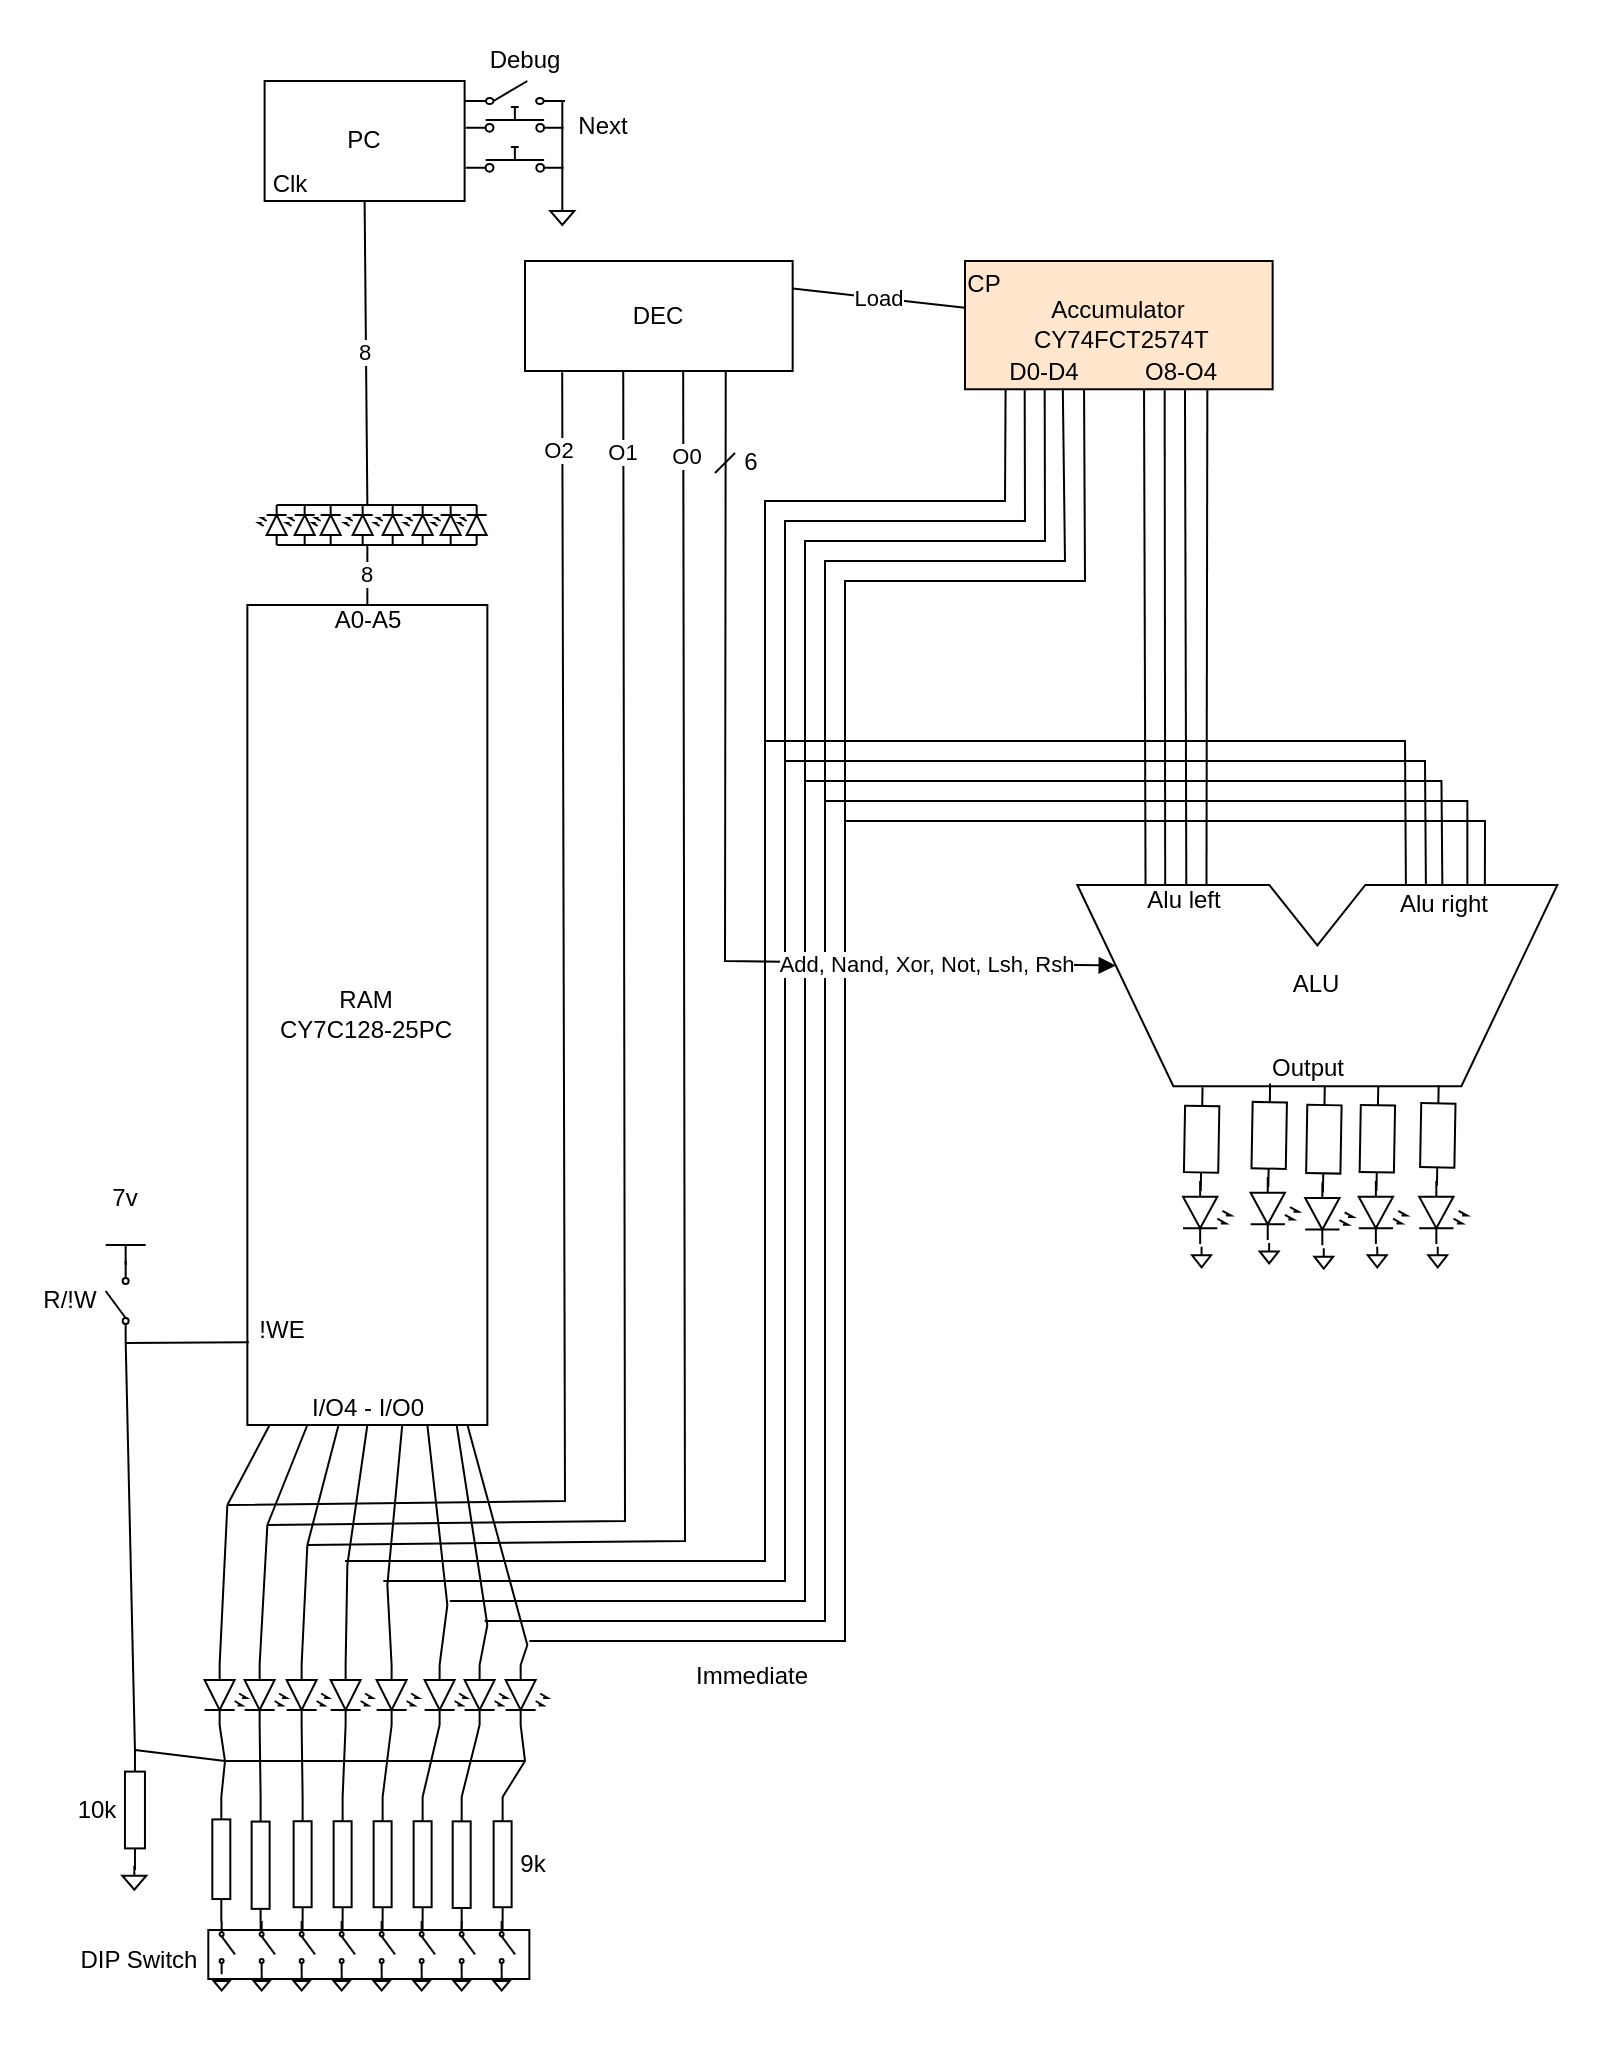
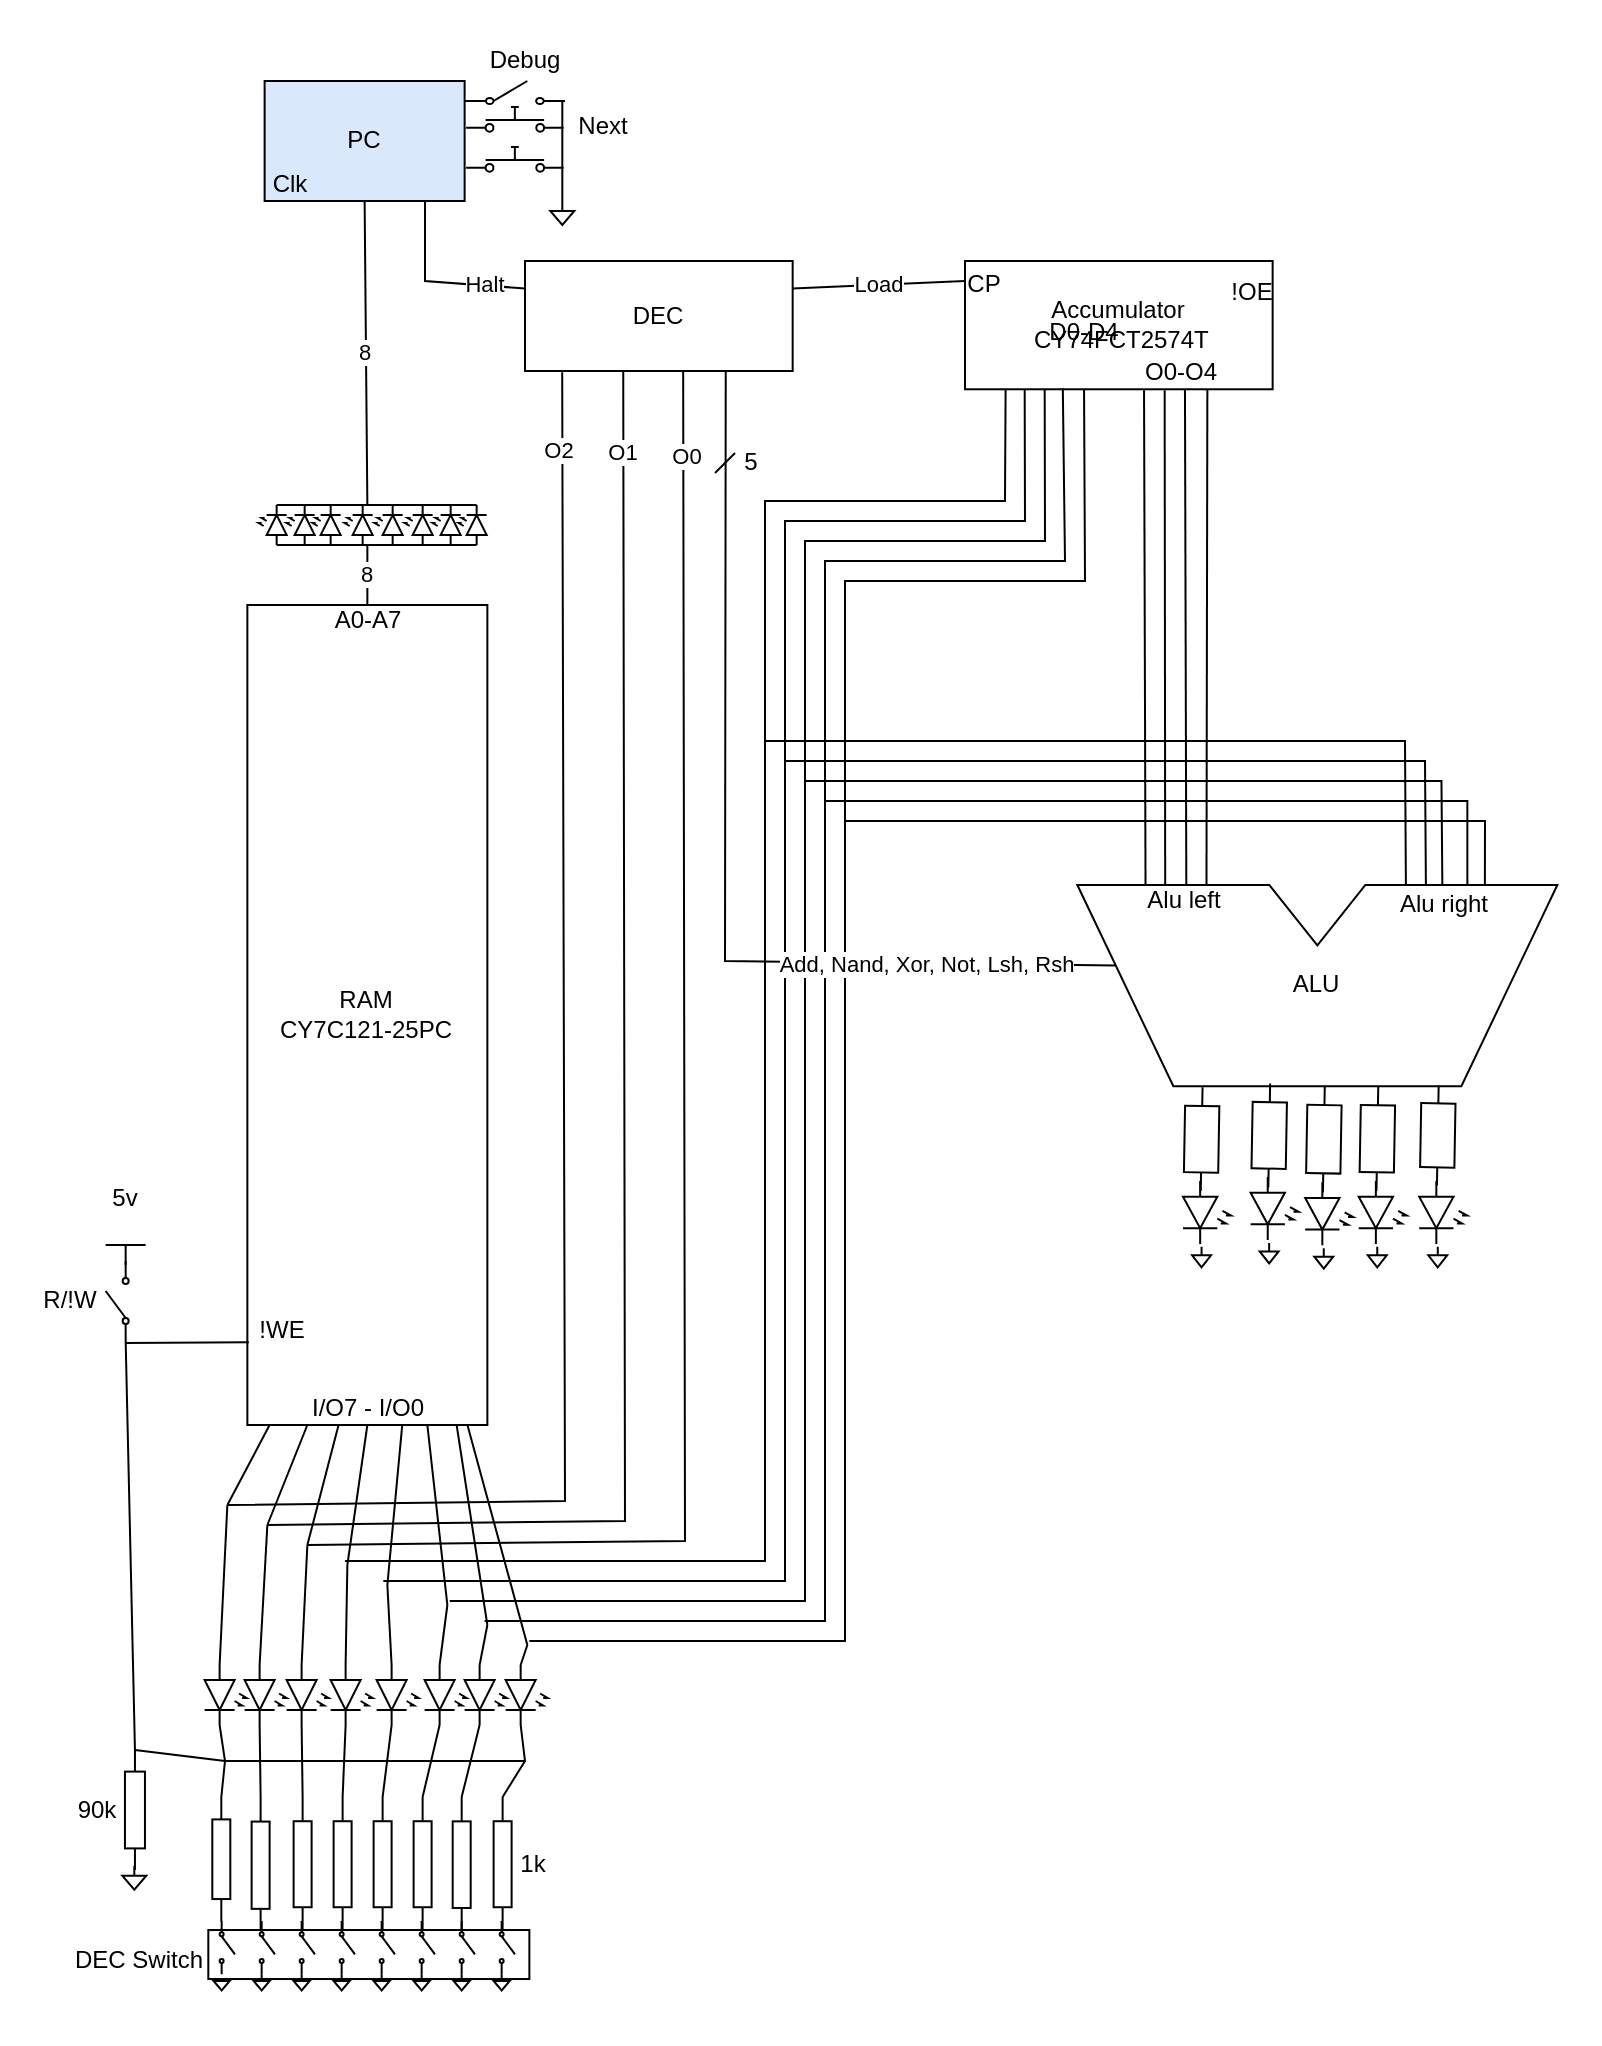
(365, 141) -> (365, 141)
none -> (435, 282)
none -> (1253, 292)
(879, 298) -> (879, 285)
(1119, 325) -> (1119, 325)
(1045, 373) -> (1085, 333)
(1182, 373) -> (1182, 373)
(752, 463) -> (752, 463)
(369, 621) -> (369, 621)
(1098, 965) -> (1104, 965)
(367, 1015) -> (367, 1015)
(1308, 1068) -> none
(126, 1199) -> (126, 1199)
(369, 1409) -> (369, 1409)
(752, 1677) -> none
(98, 1811) -> (98, 1811)
(534, 1865) -> (534, 1865)
(140, 1961) -> (140, 1961)
